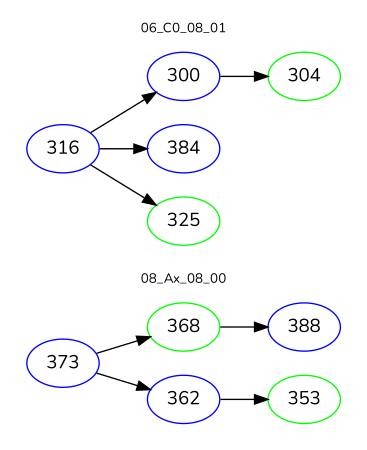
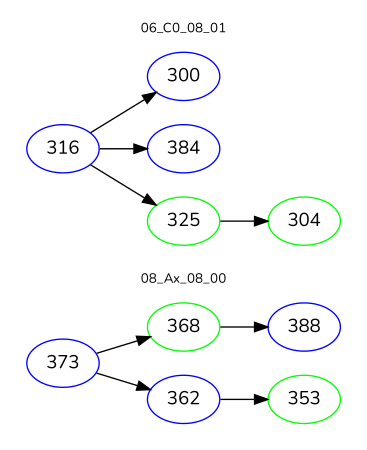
(237, 76) -> (237, 221)
